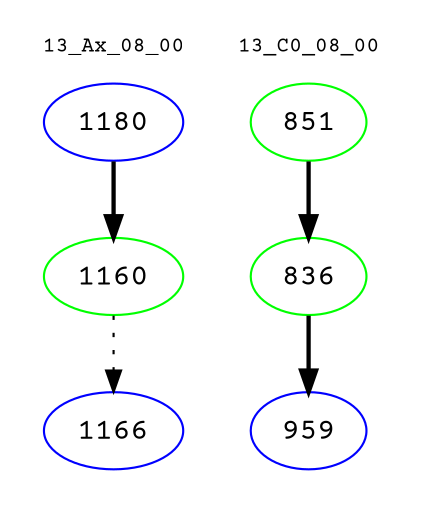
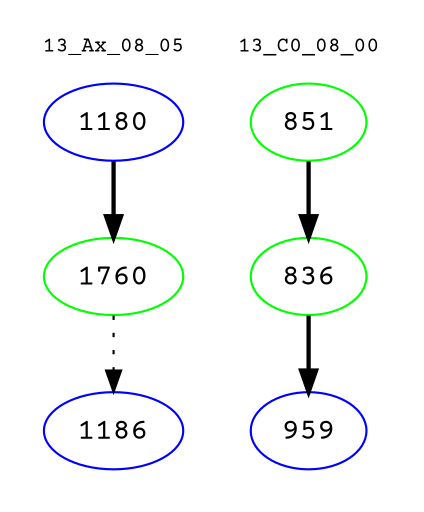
(115, 46) -> (115, 46)
(114, 276) -> (114, 276)
(114, 431) -> (114, 431)
